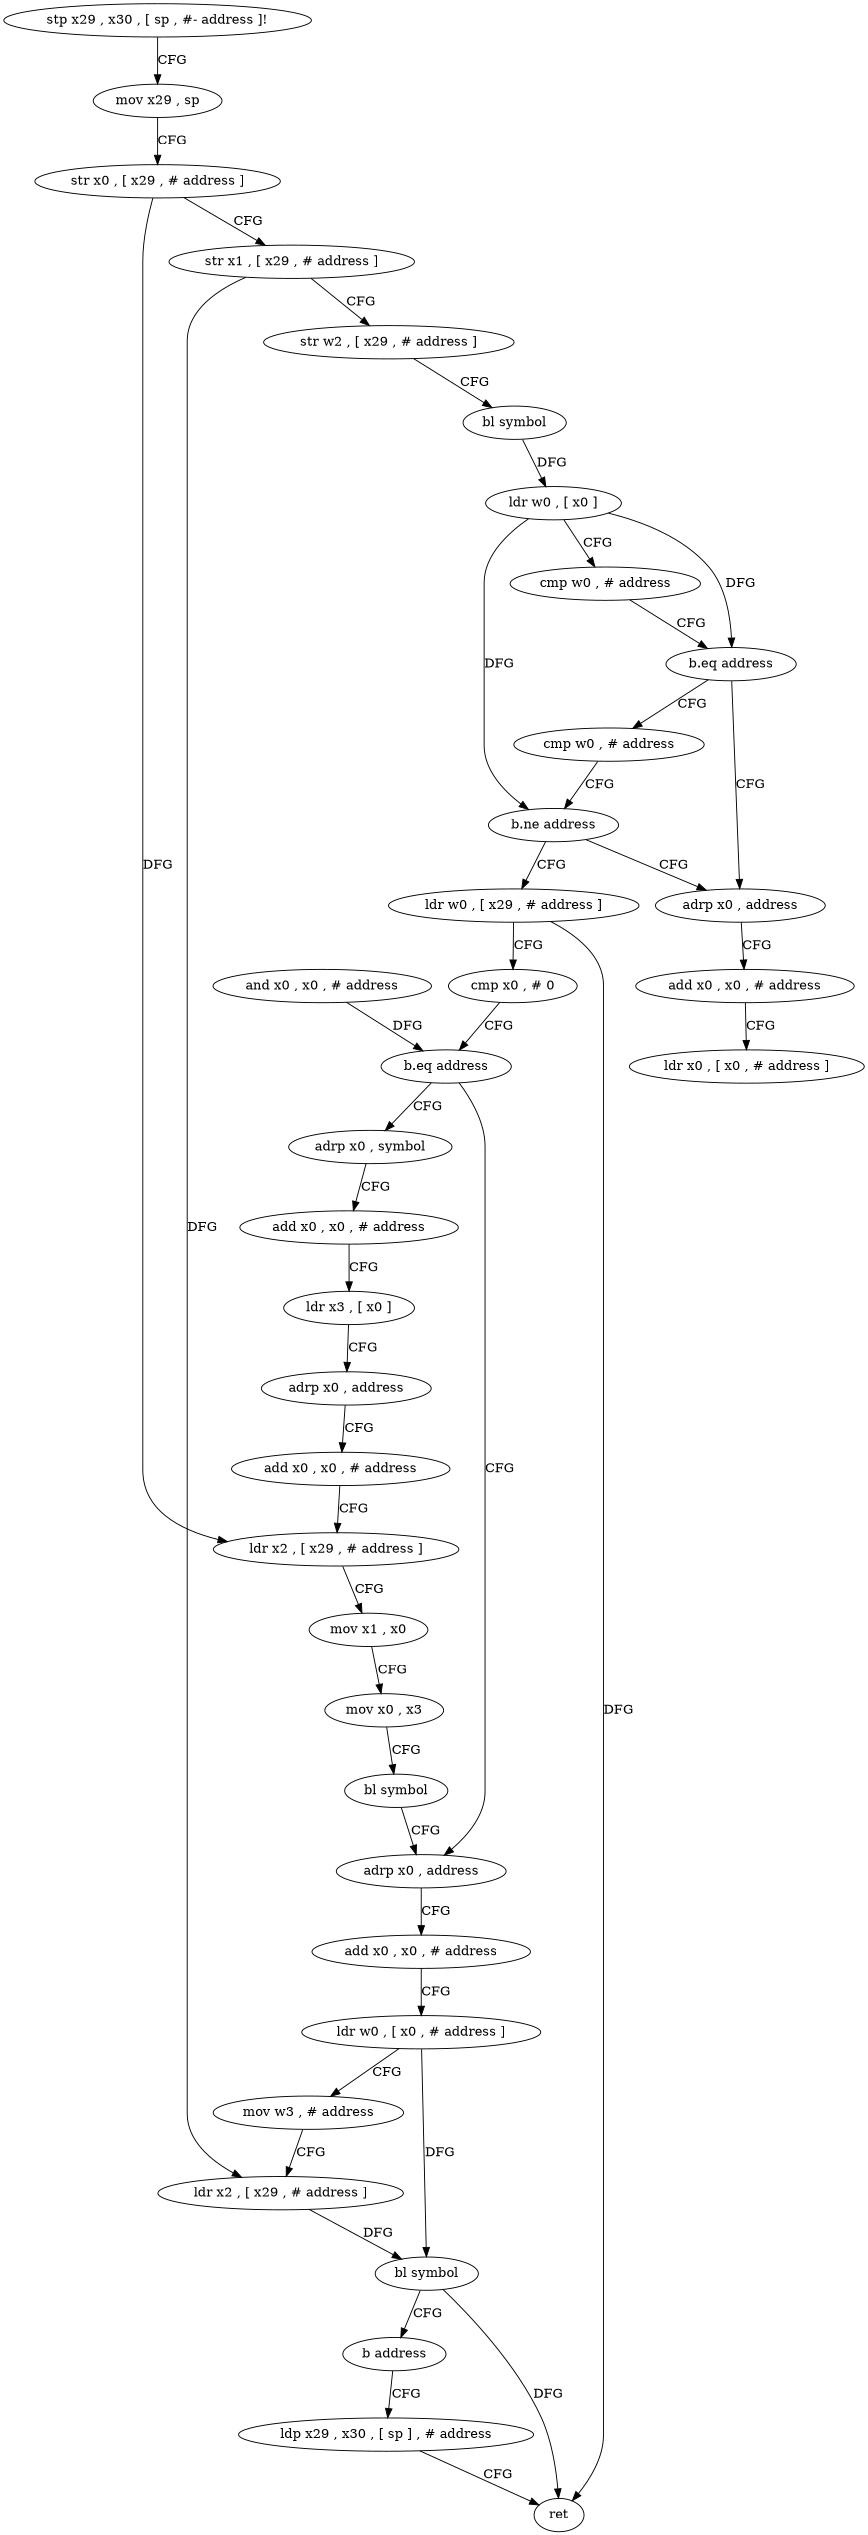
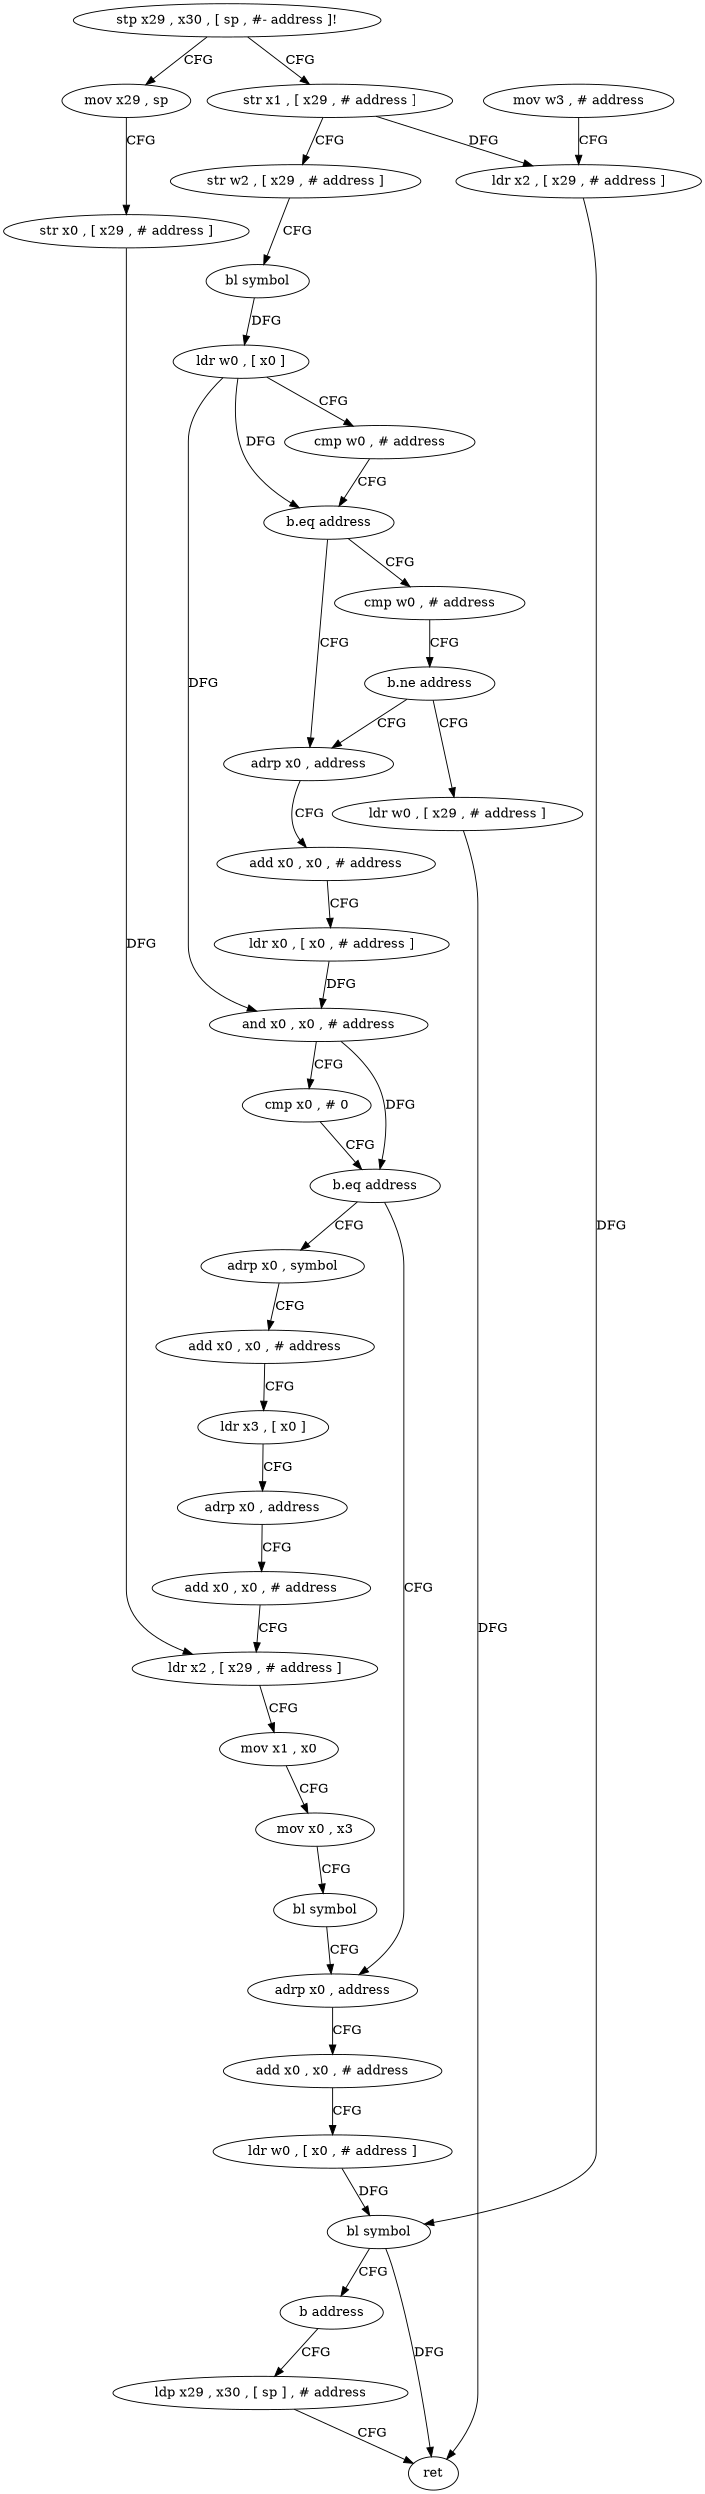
(220, 219) -> (275, 58)
(484, 659) -> (188, 702)
(513, 941) -> (313, 1061)
none -> (326, 980)
(369, 2070) -> none
